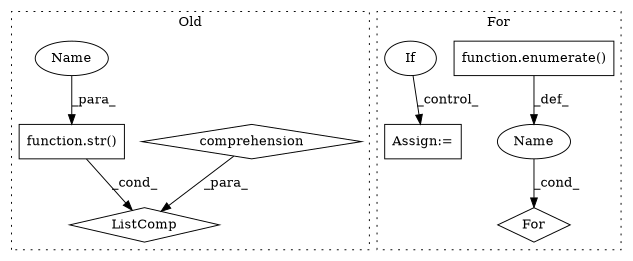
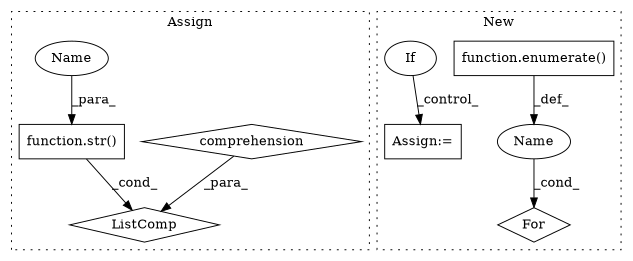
(190, 22) -> (190, 22)
(499, 22) -> (499, 22)
